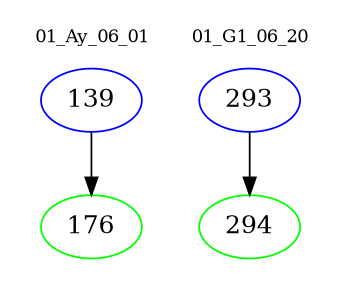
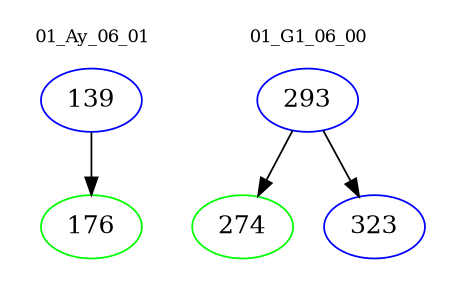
(251, 38) -> (309, 38)
(250, 227) -> (243, 227)
none -> (375, 227)
